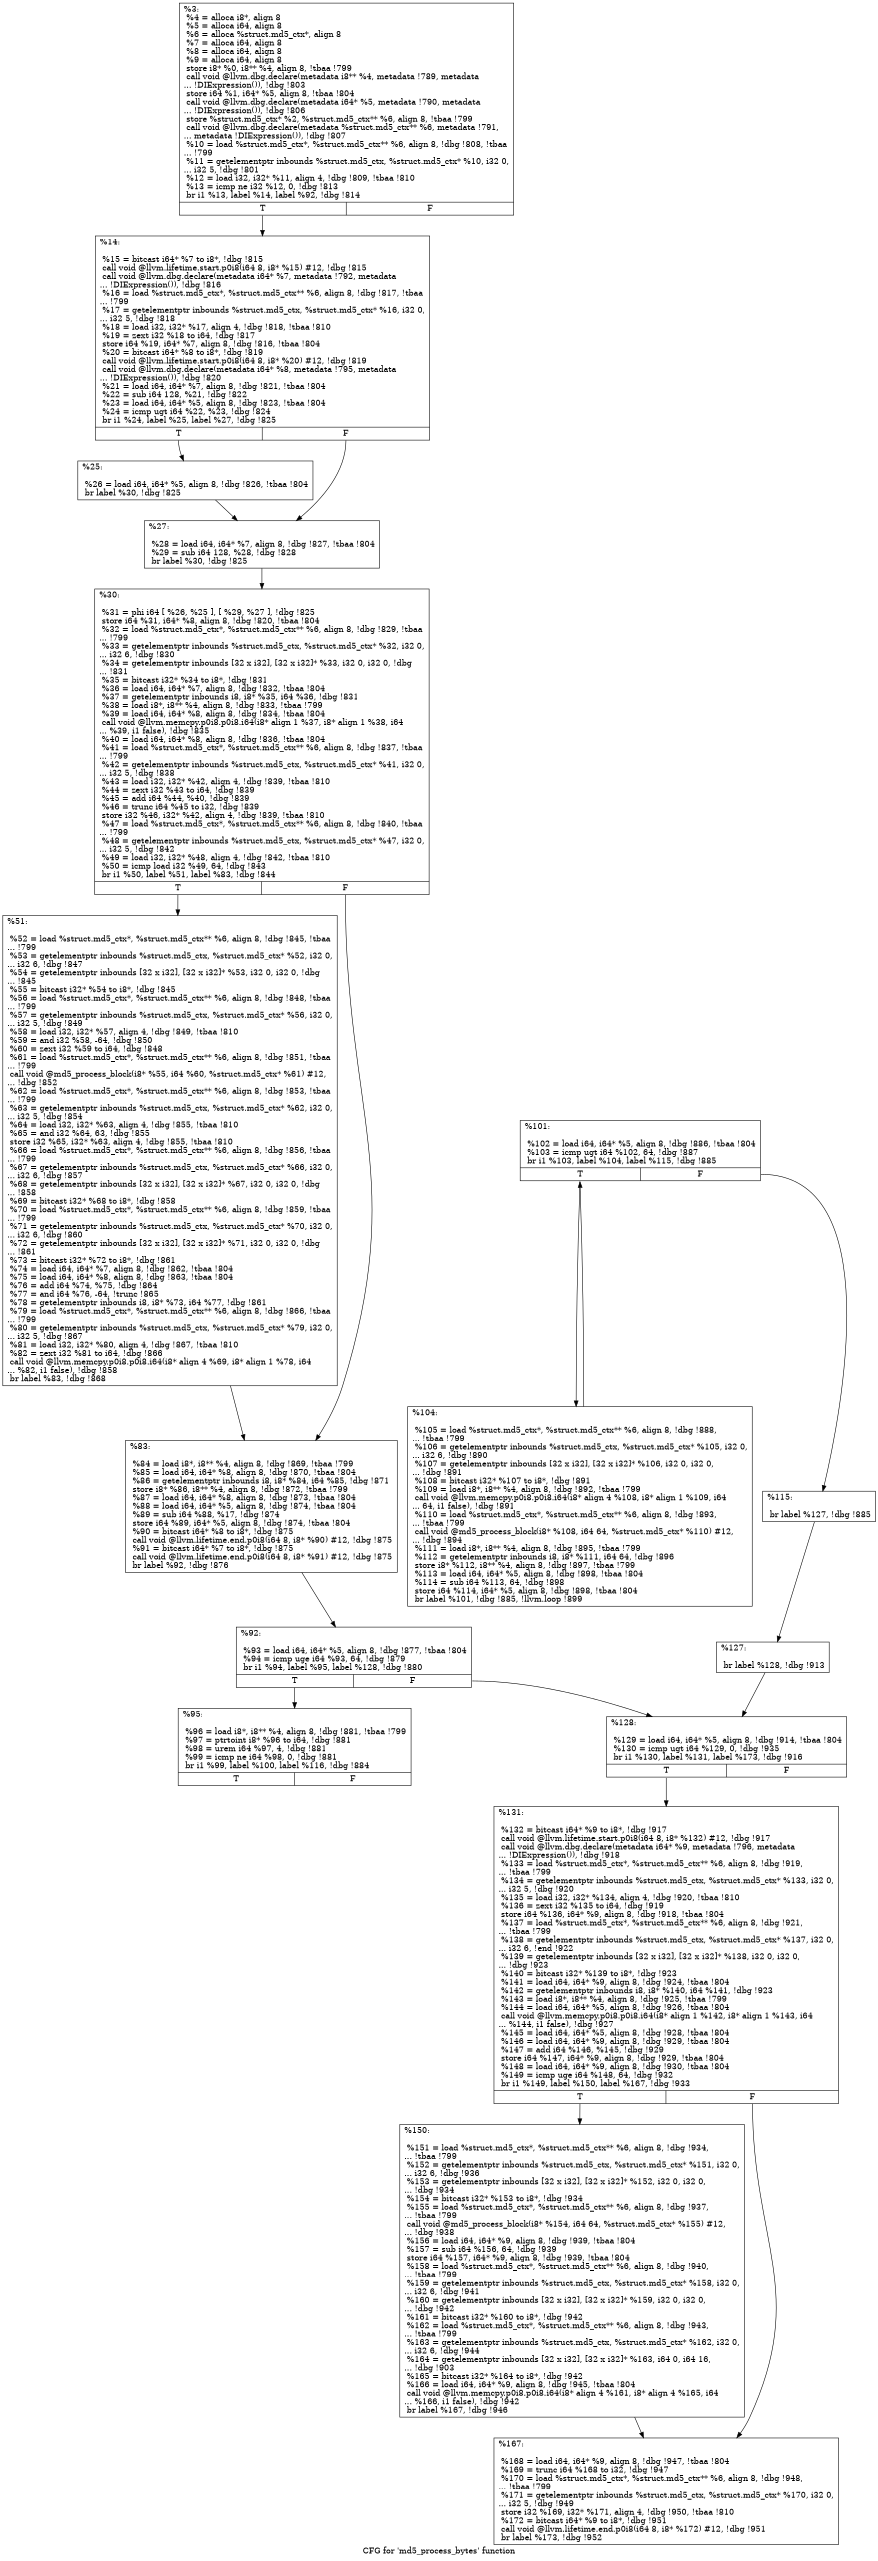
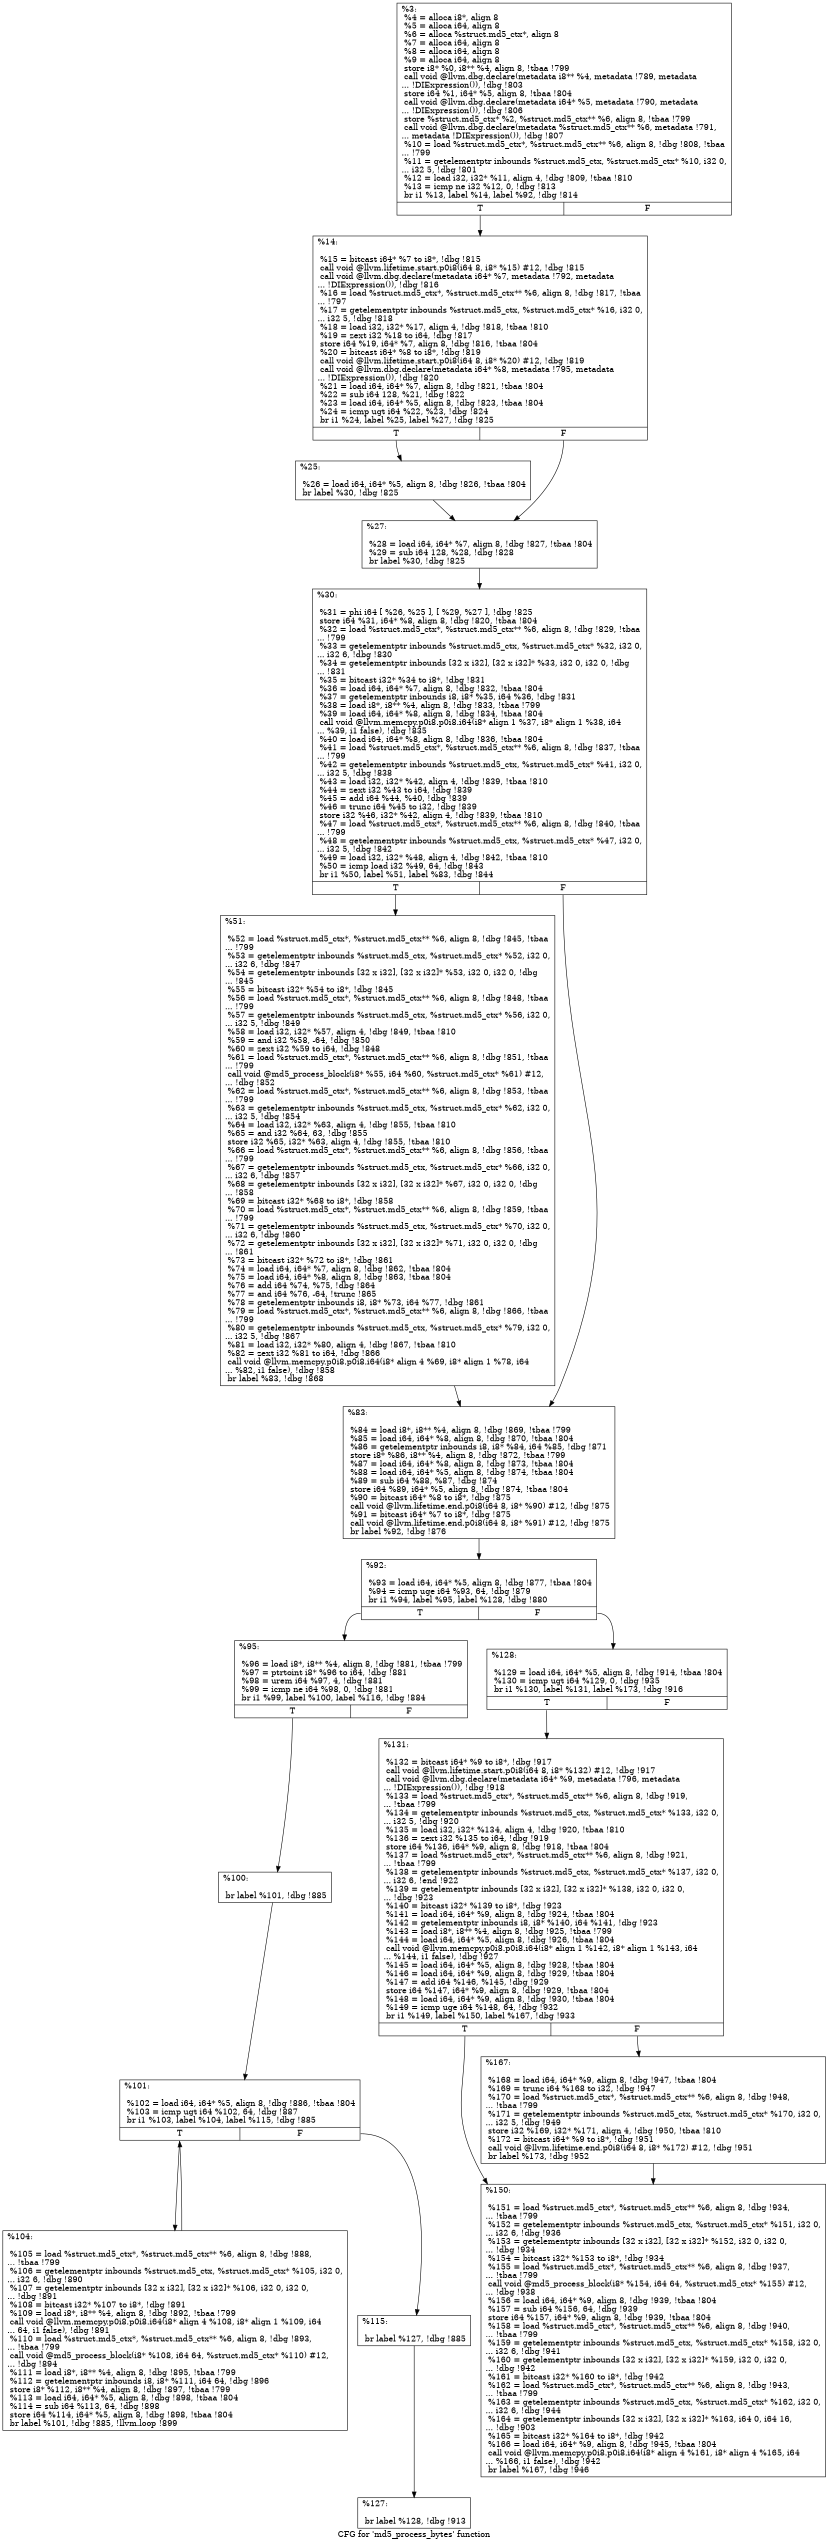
(114, 302) -> (332, 302)
(205, 1515) -> (423, 1481)
(755, 1692) -> none
none -> (275, 1887)
(638, 2425) -> (653, 2171)
